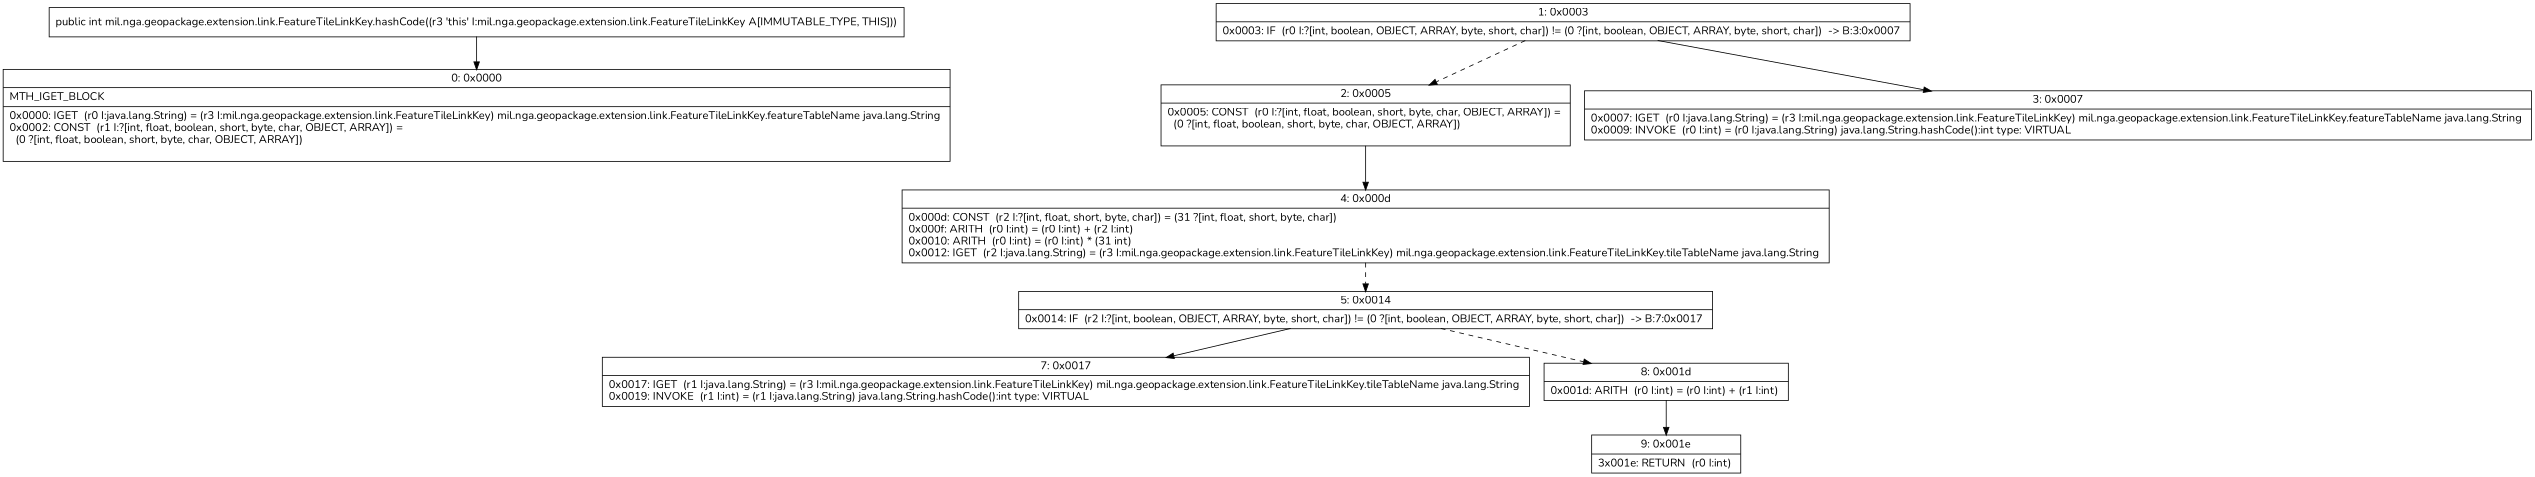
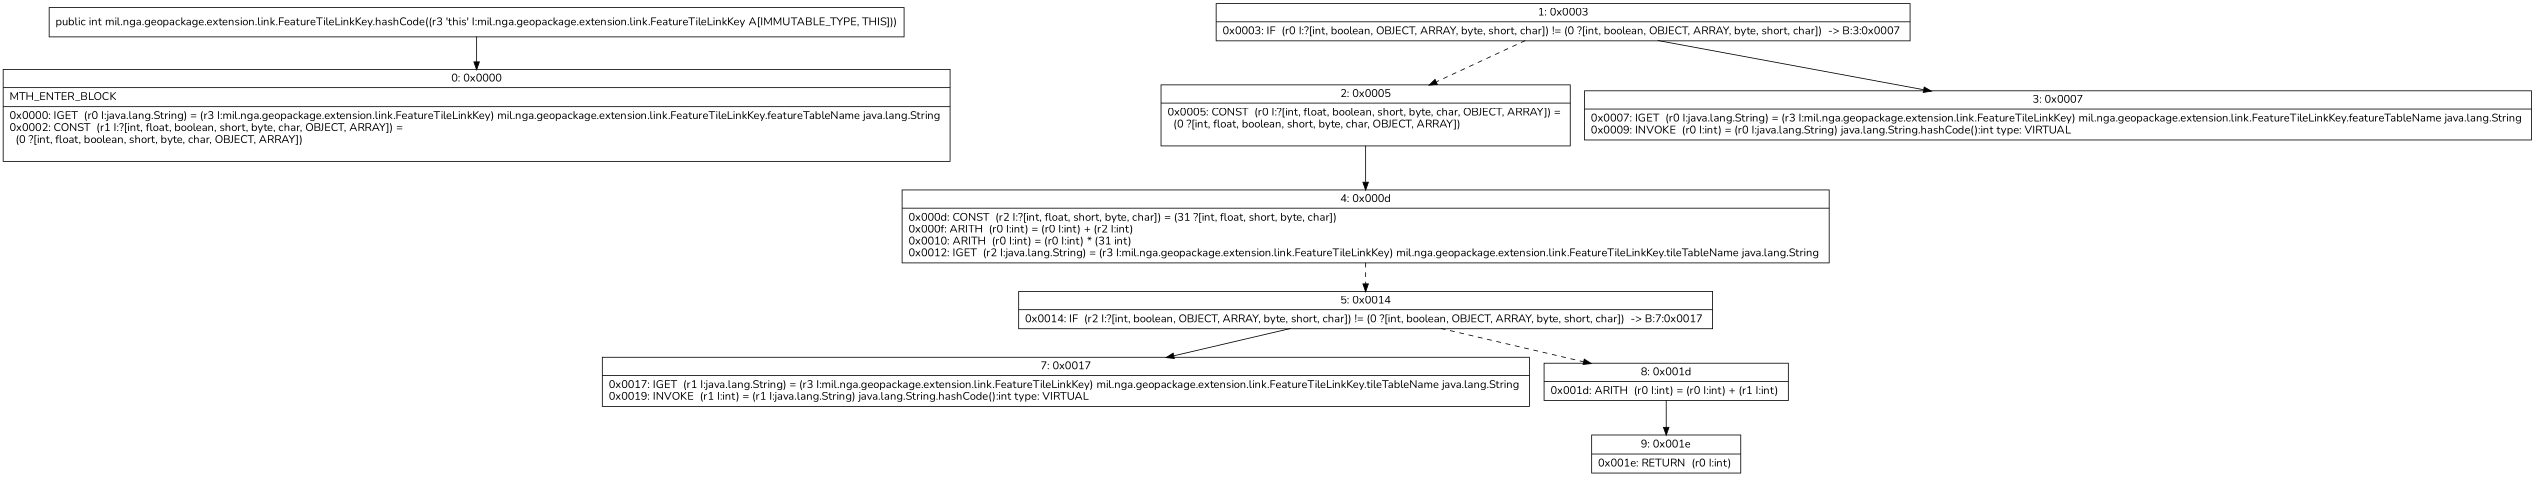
(57, 97) -> (63, 97)
(1666, 463) -> (1666, 463)
